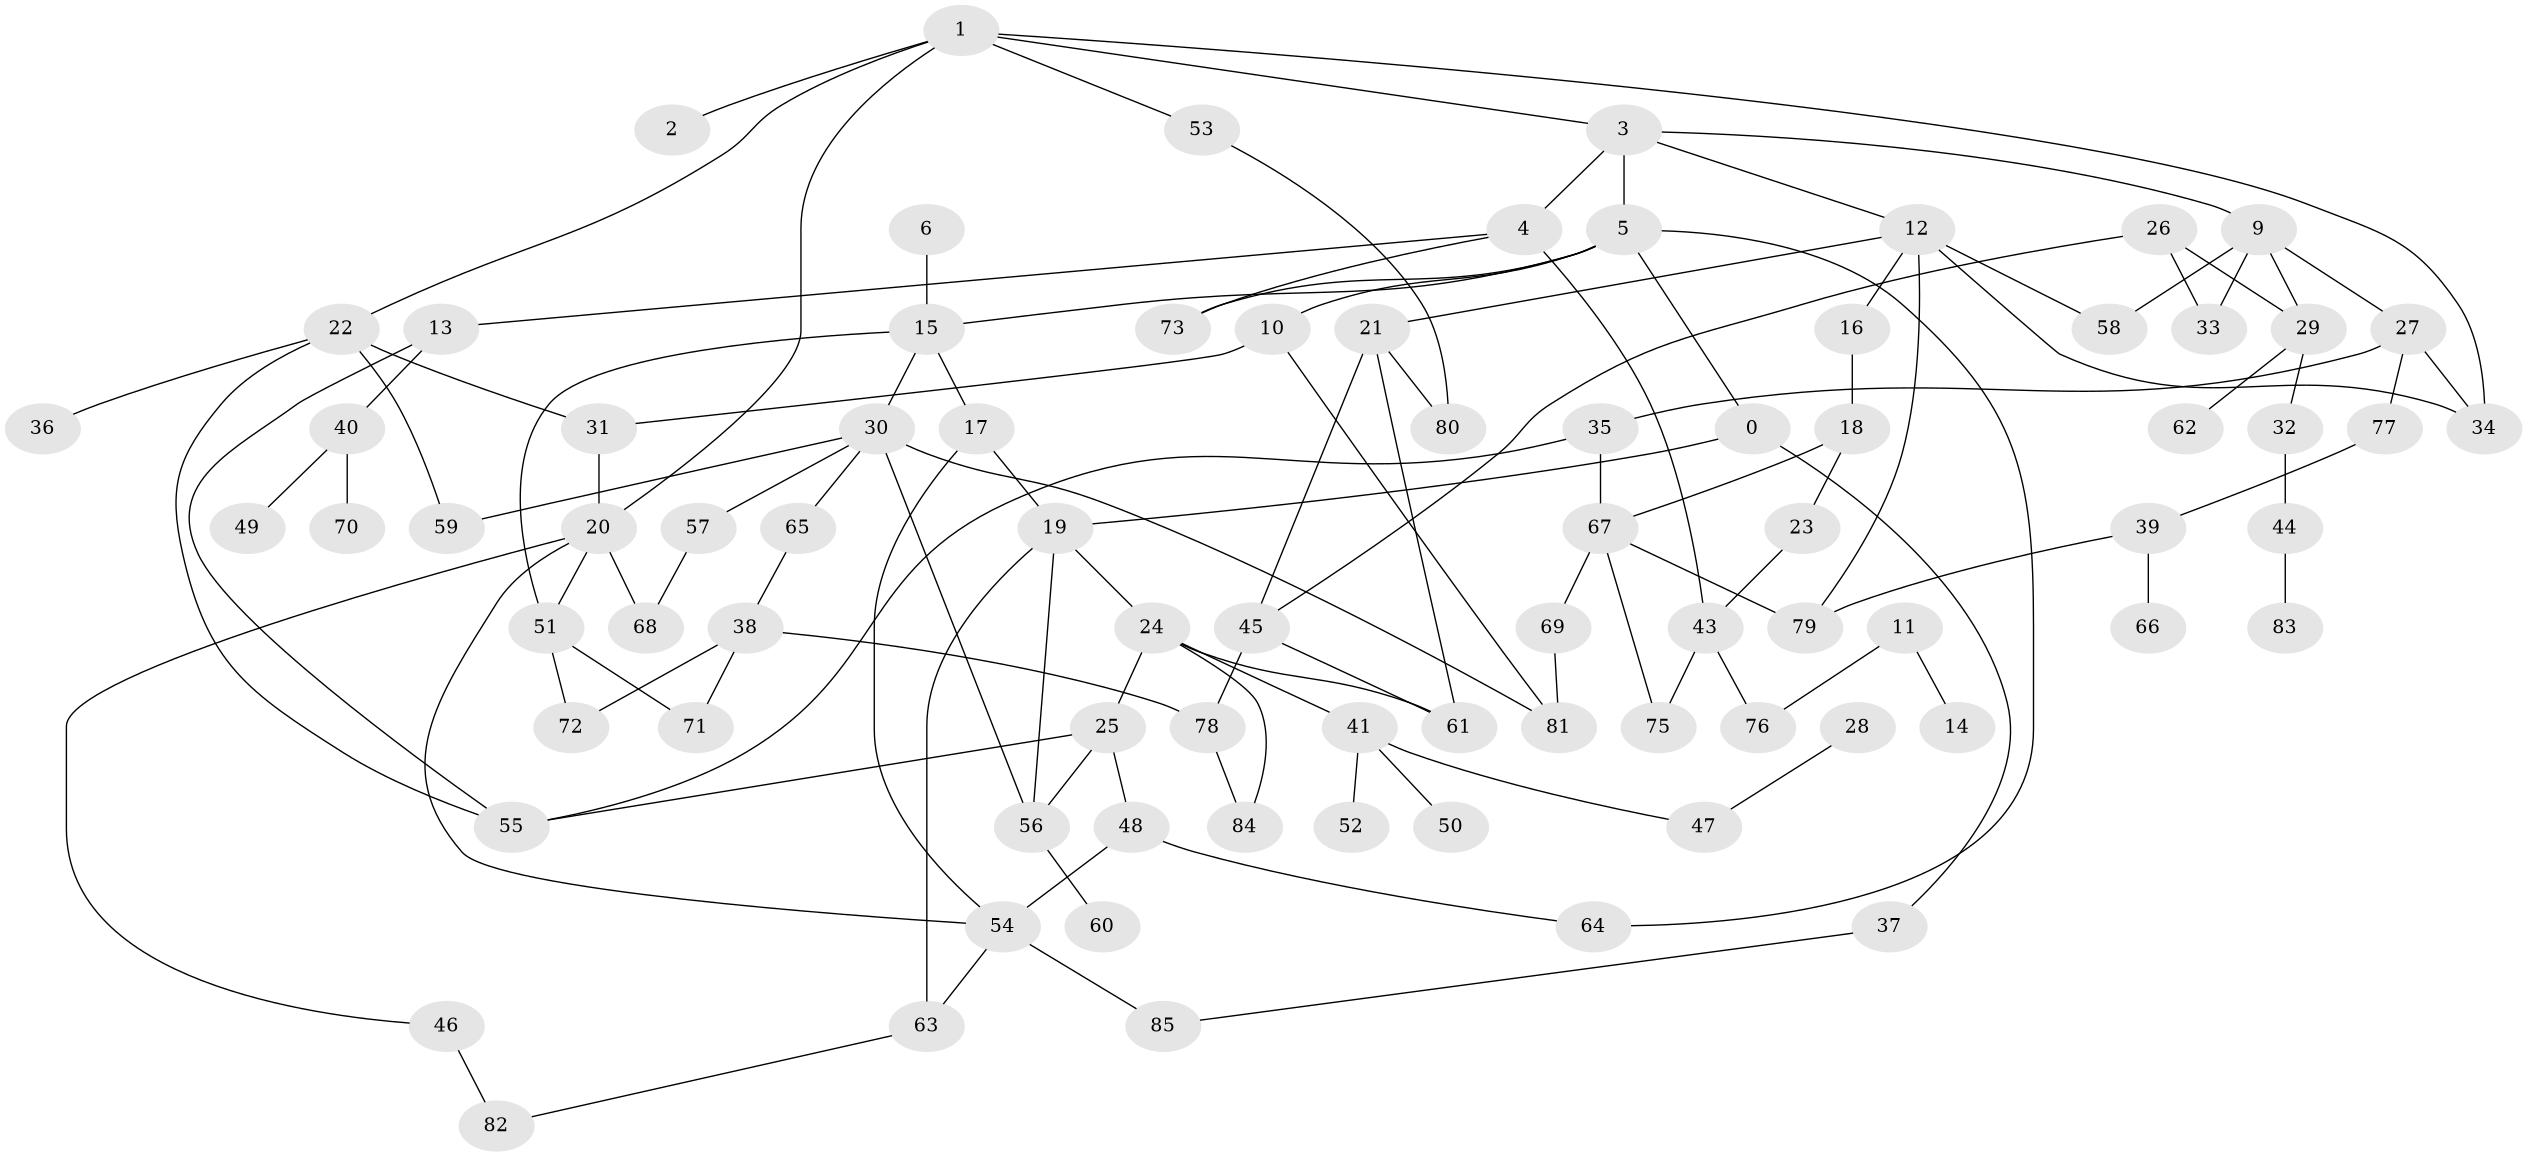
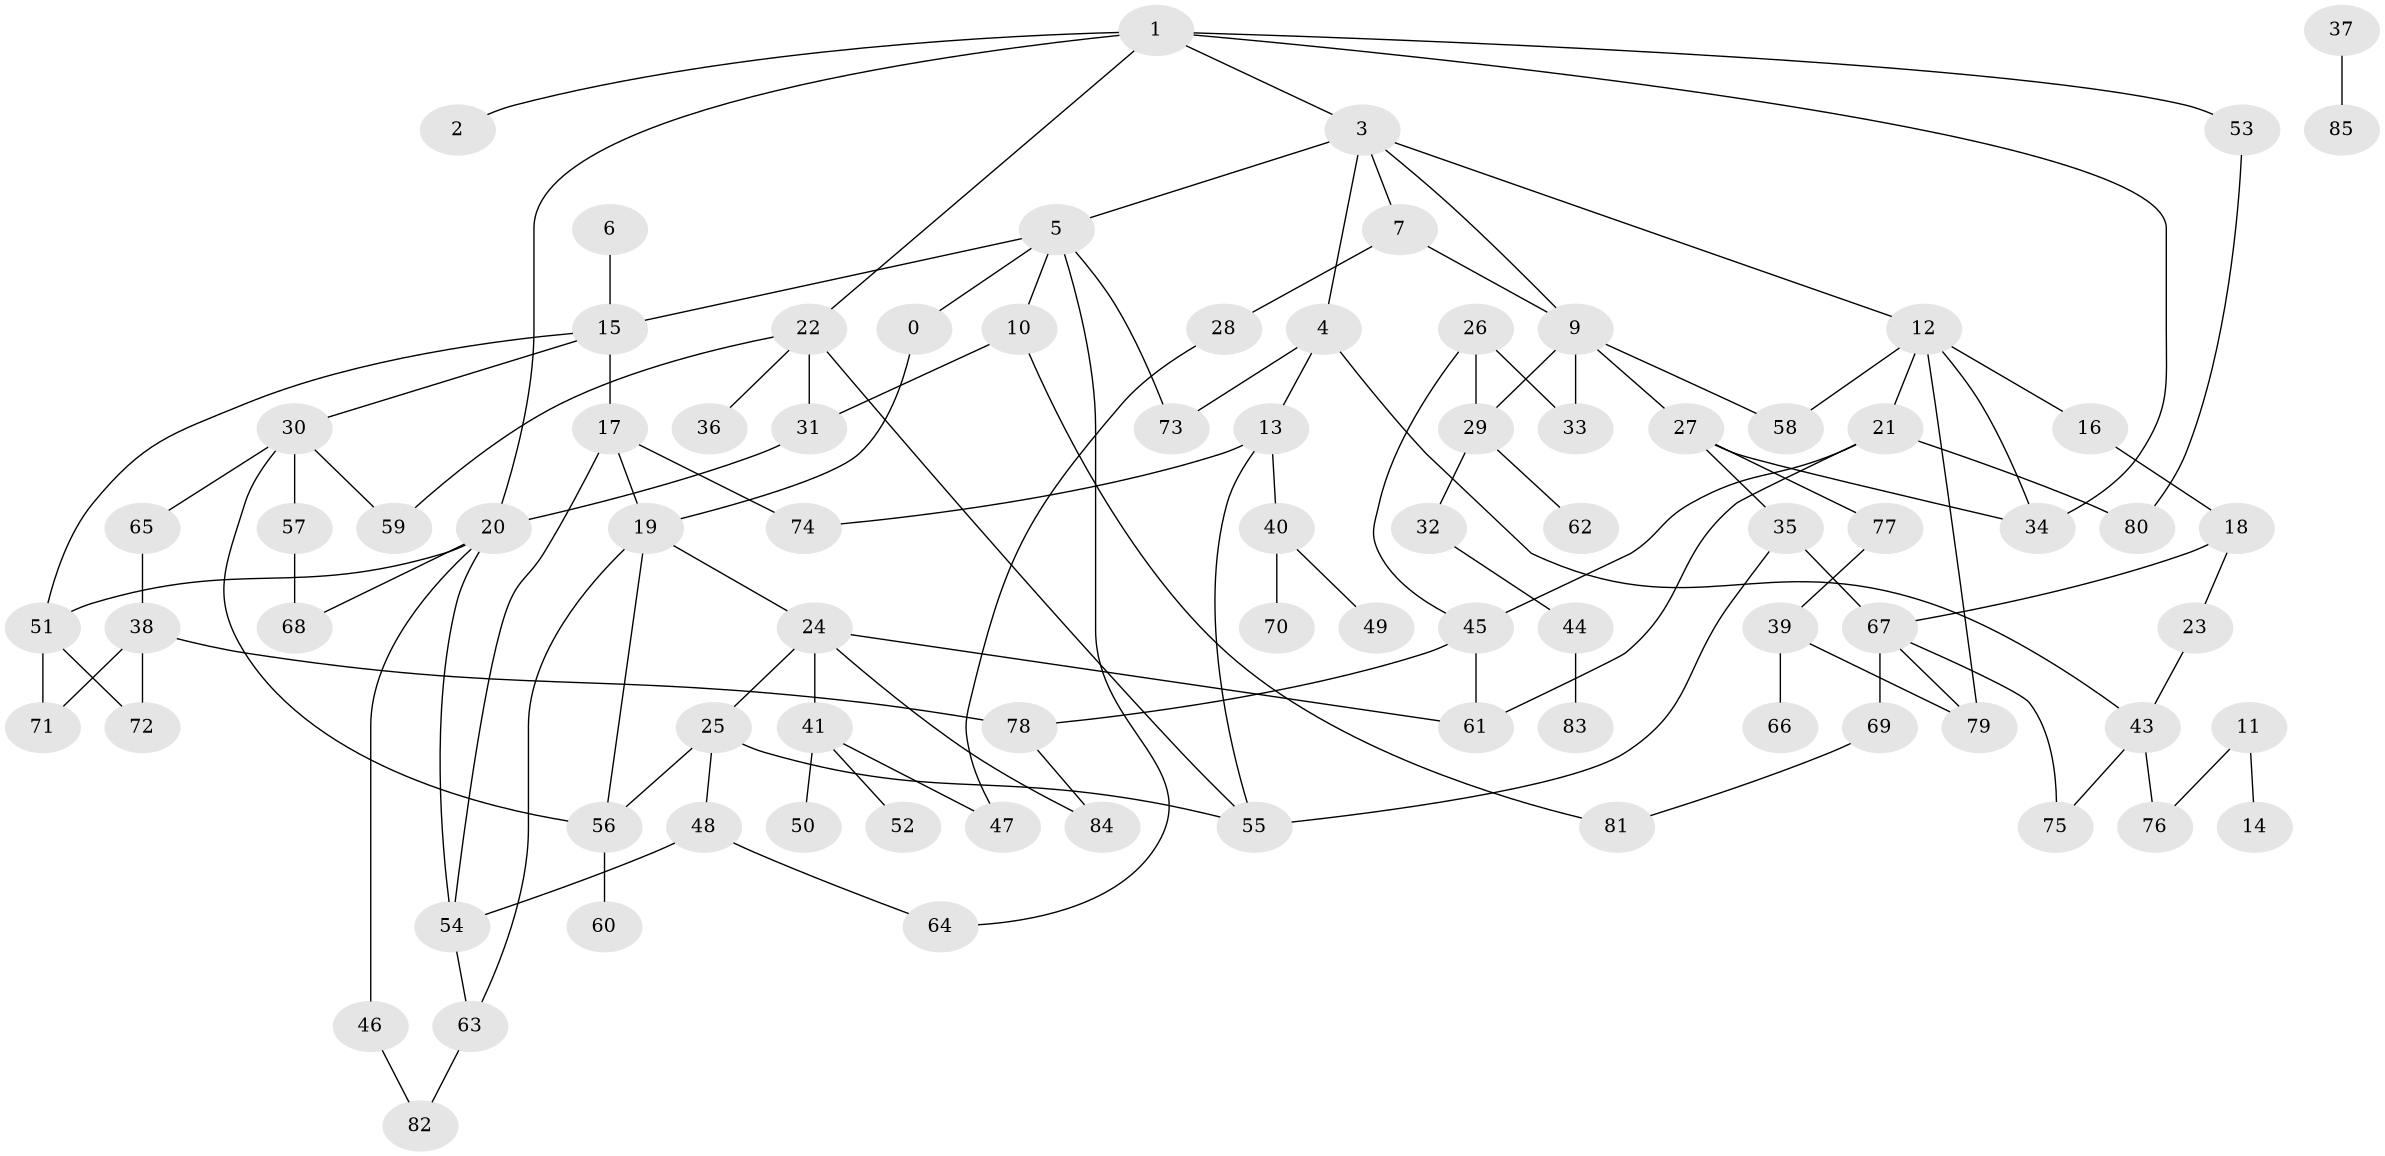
none -> (1400, 230)
none -> (804, 528)
(1228, 555) -> none
(1986, 649) -> none
(1083, 977) -> none
